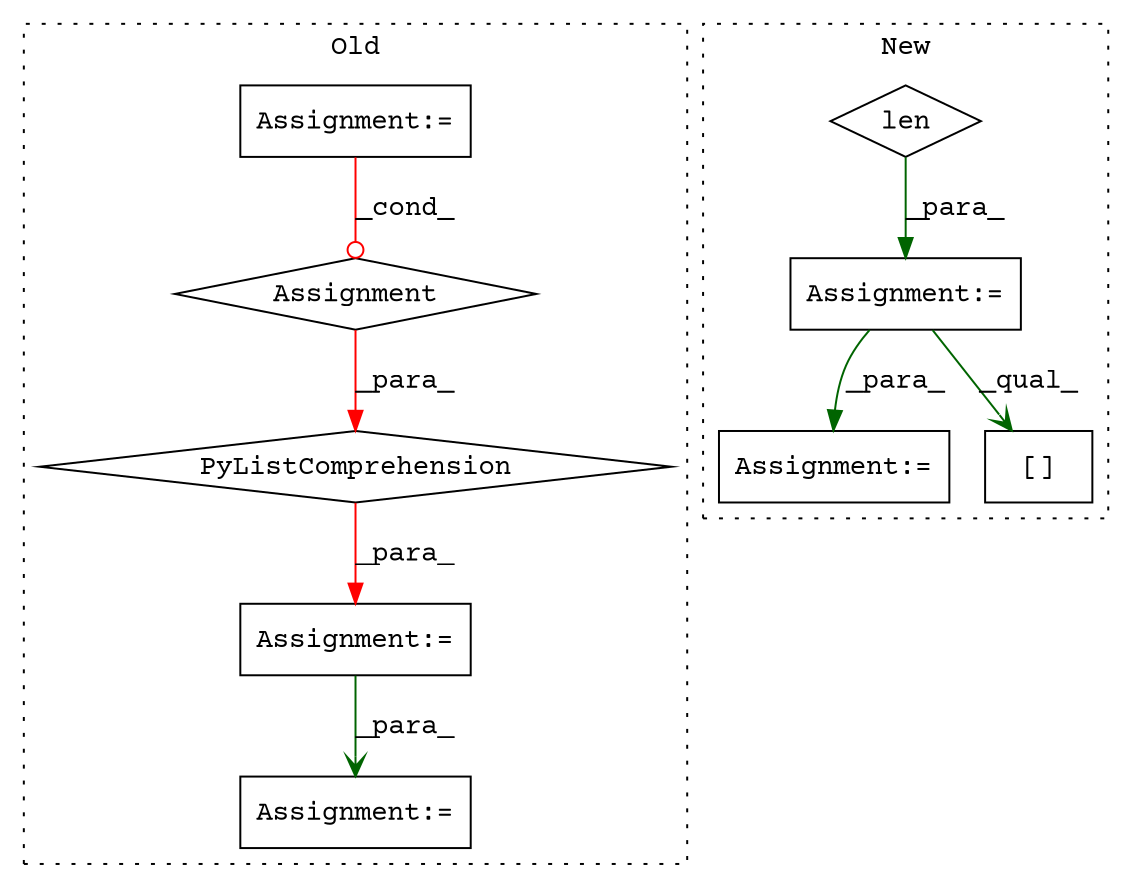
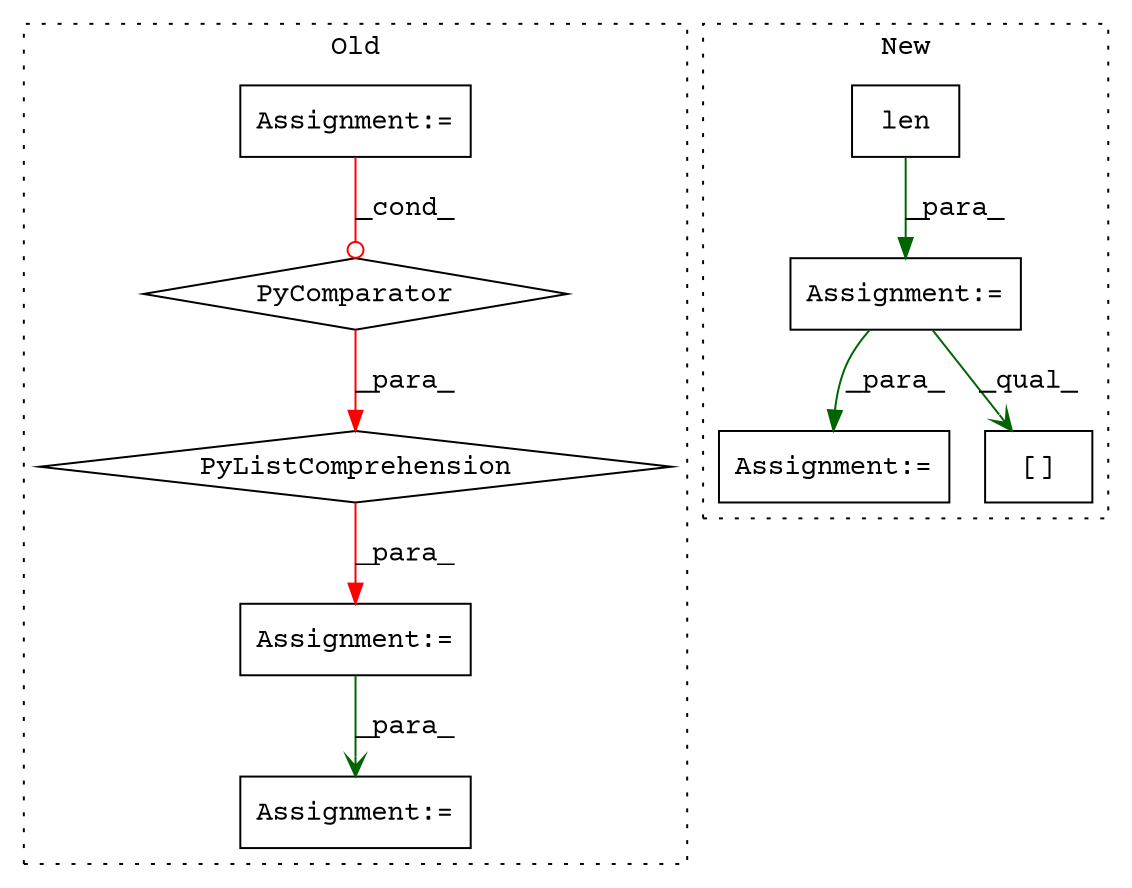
(906, 121) -> (906, 121)
(356, 294) -> (356, 294)
